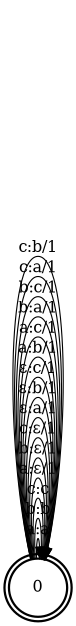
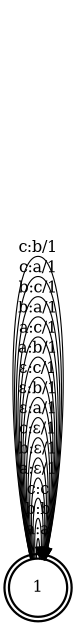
(38, 588) -> (38, 588)
